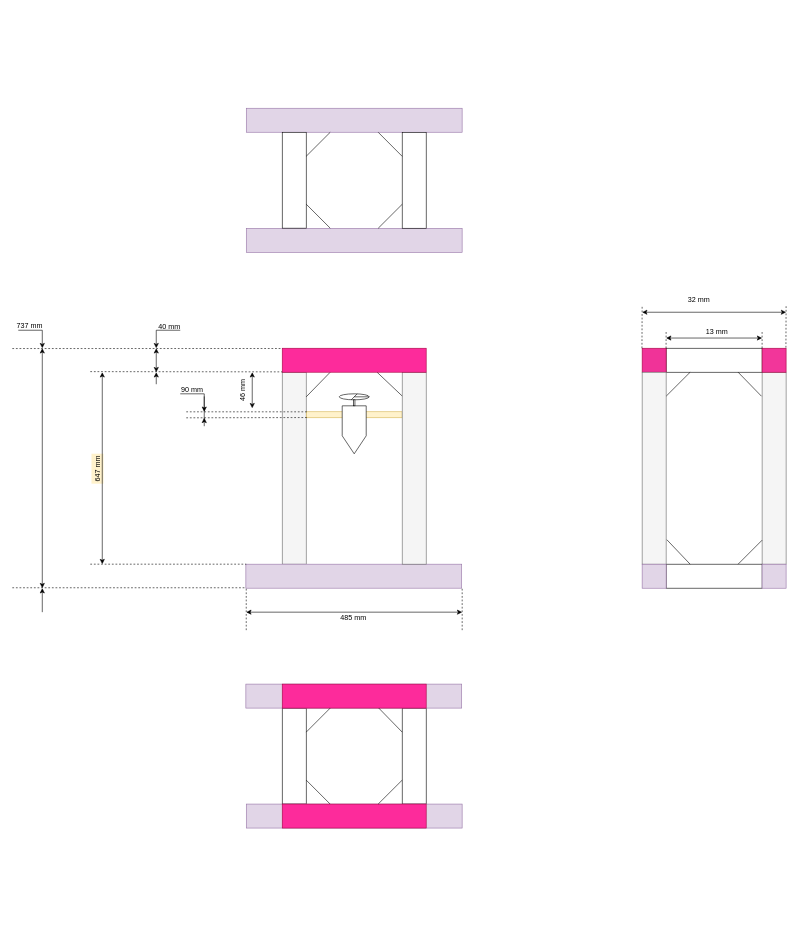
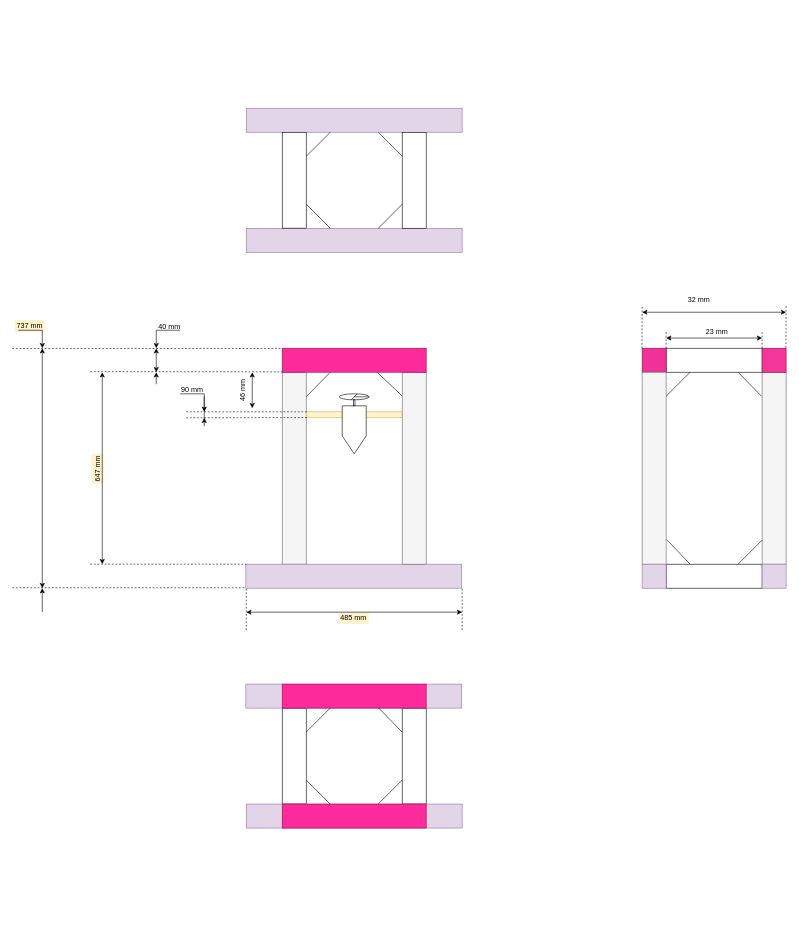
(30, 326) -> (30, 326)
(717, 332) -> (717, 332)
(354, 618) -> (354, 618)
